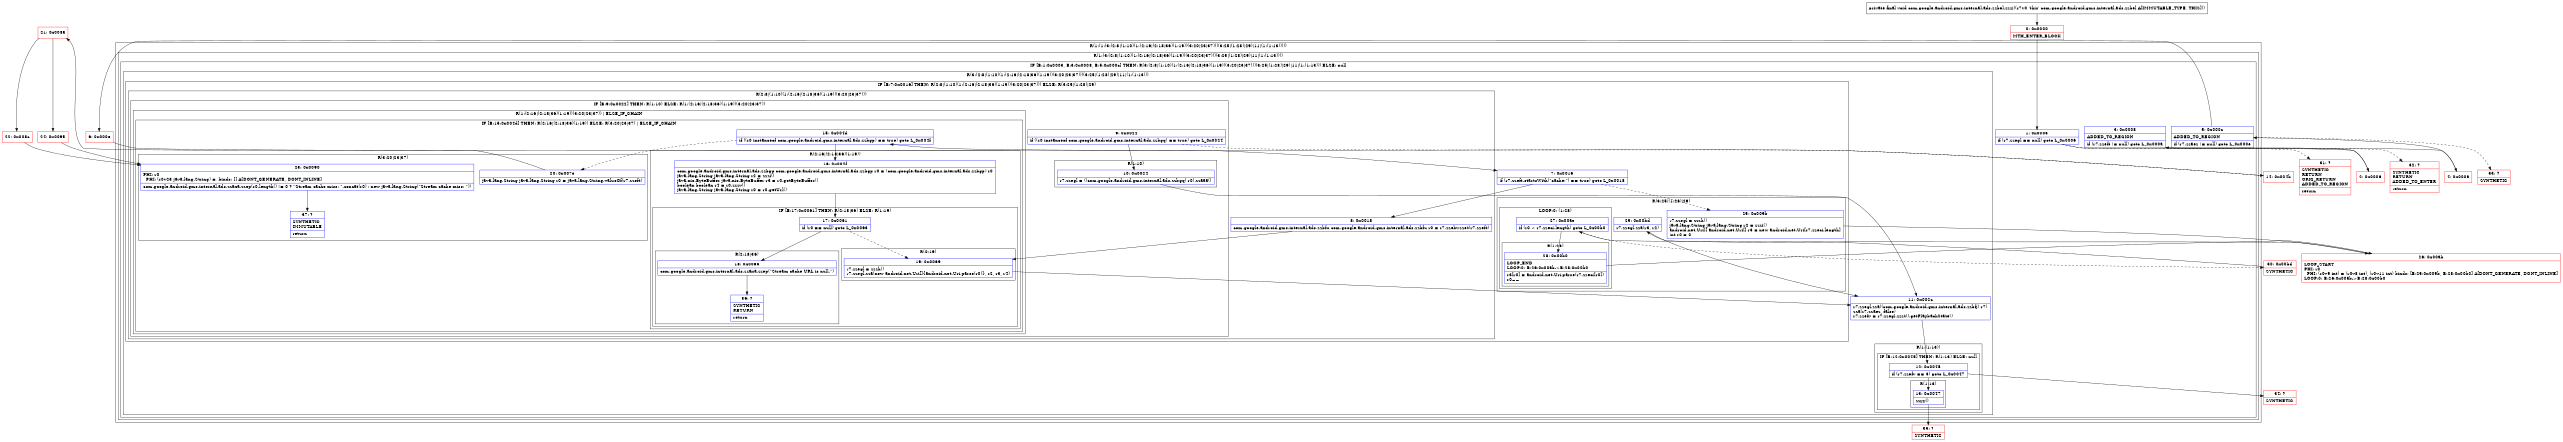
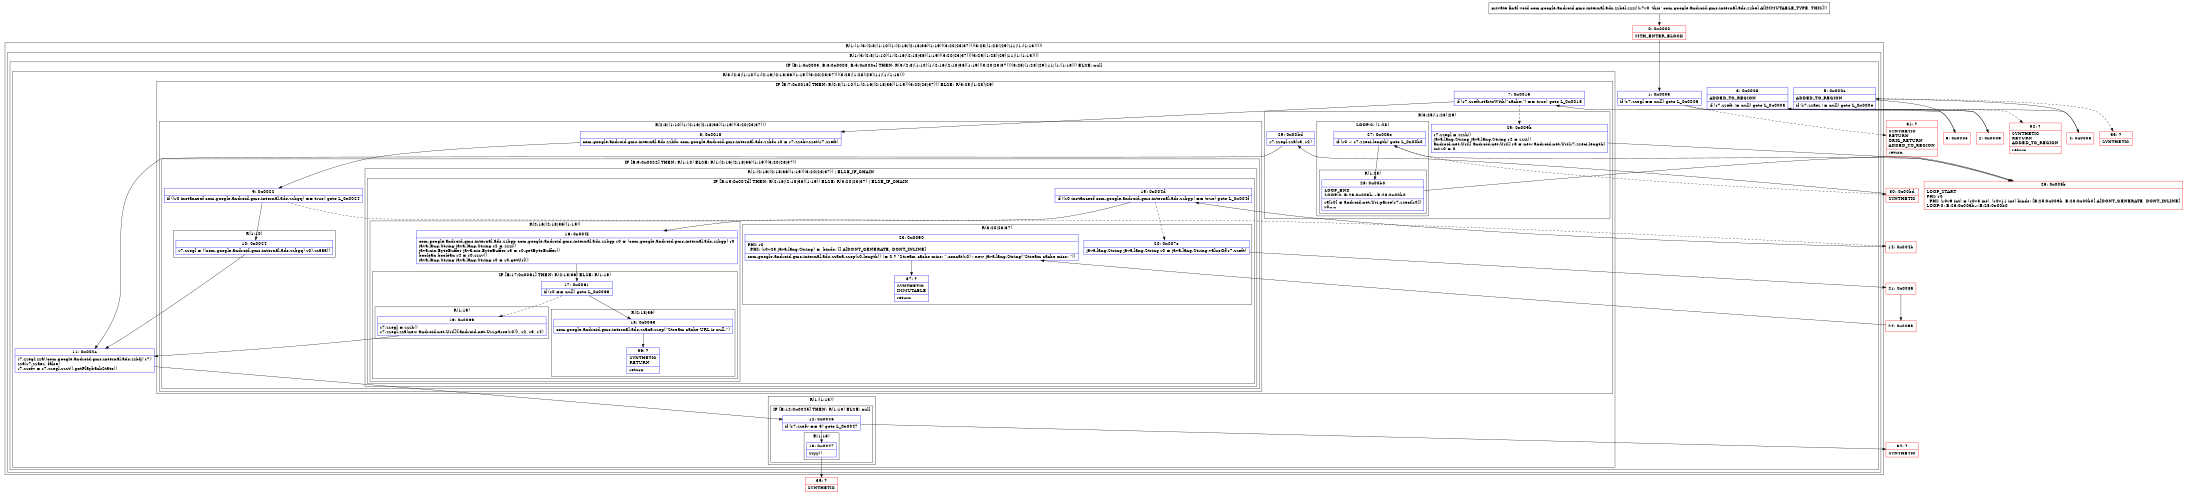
(17, 137) -> none
(2415, 182) -> (2035, 143)
(1154, 245) -> (428, 151)
(928, 252) -> (462, 310)
